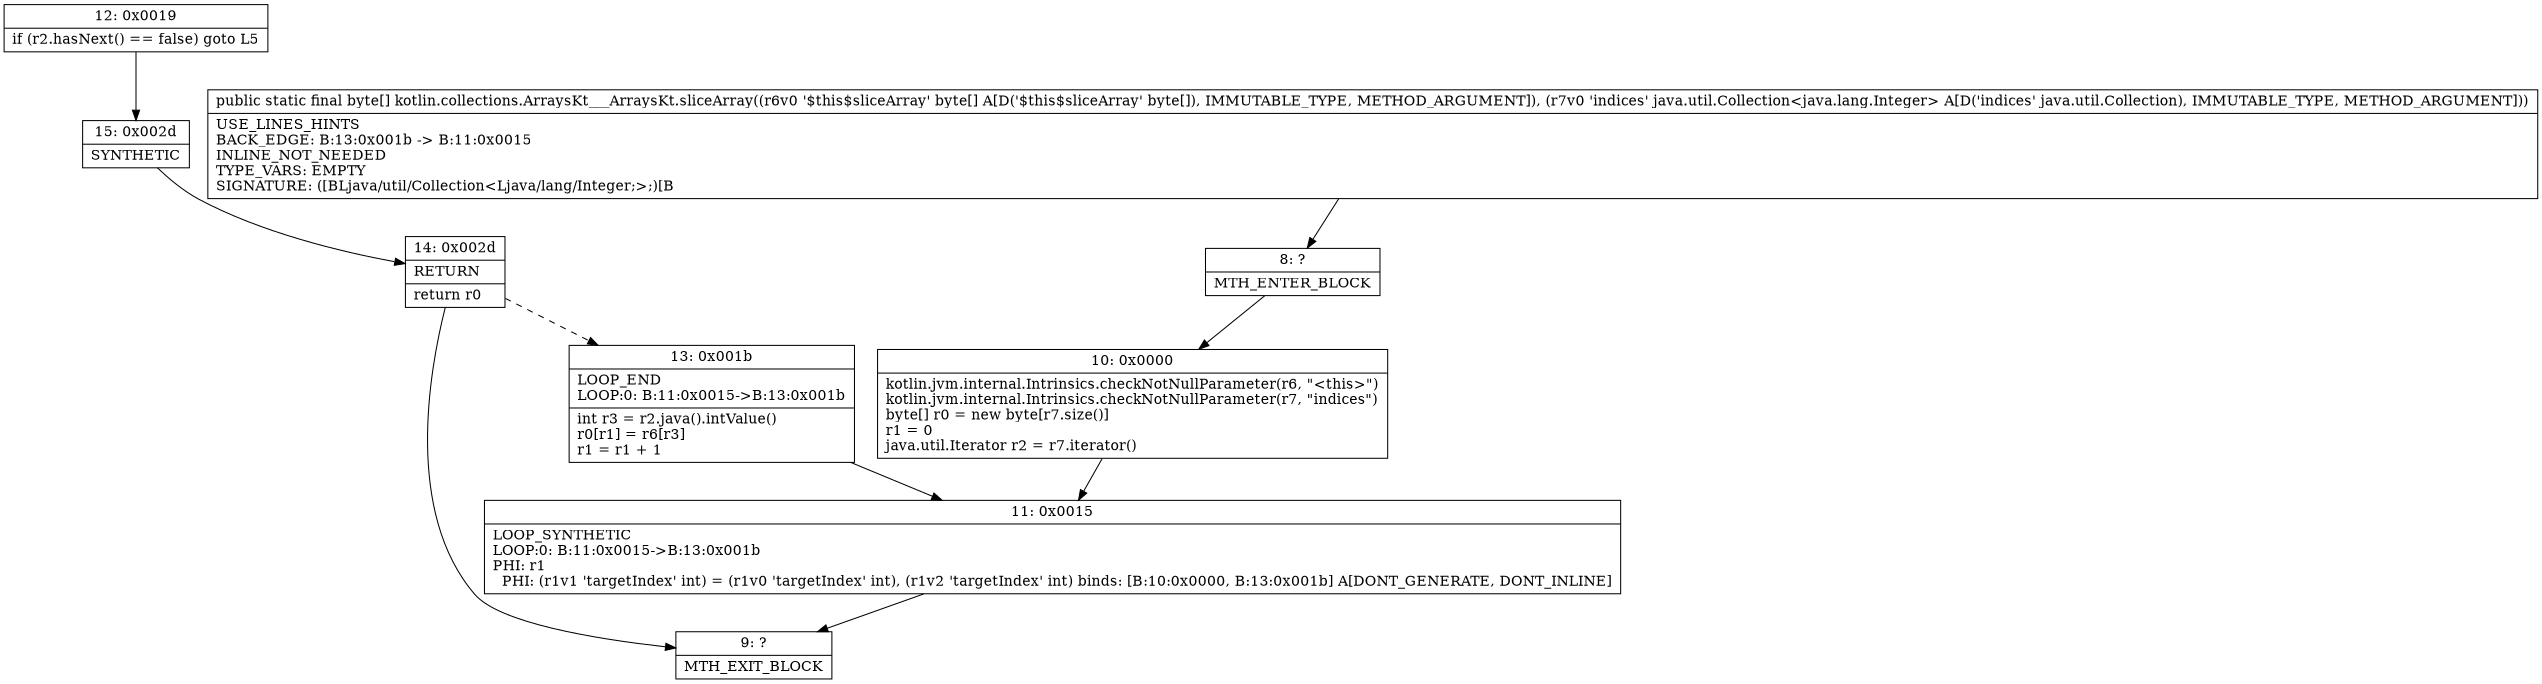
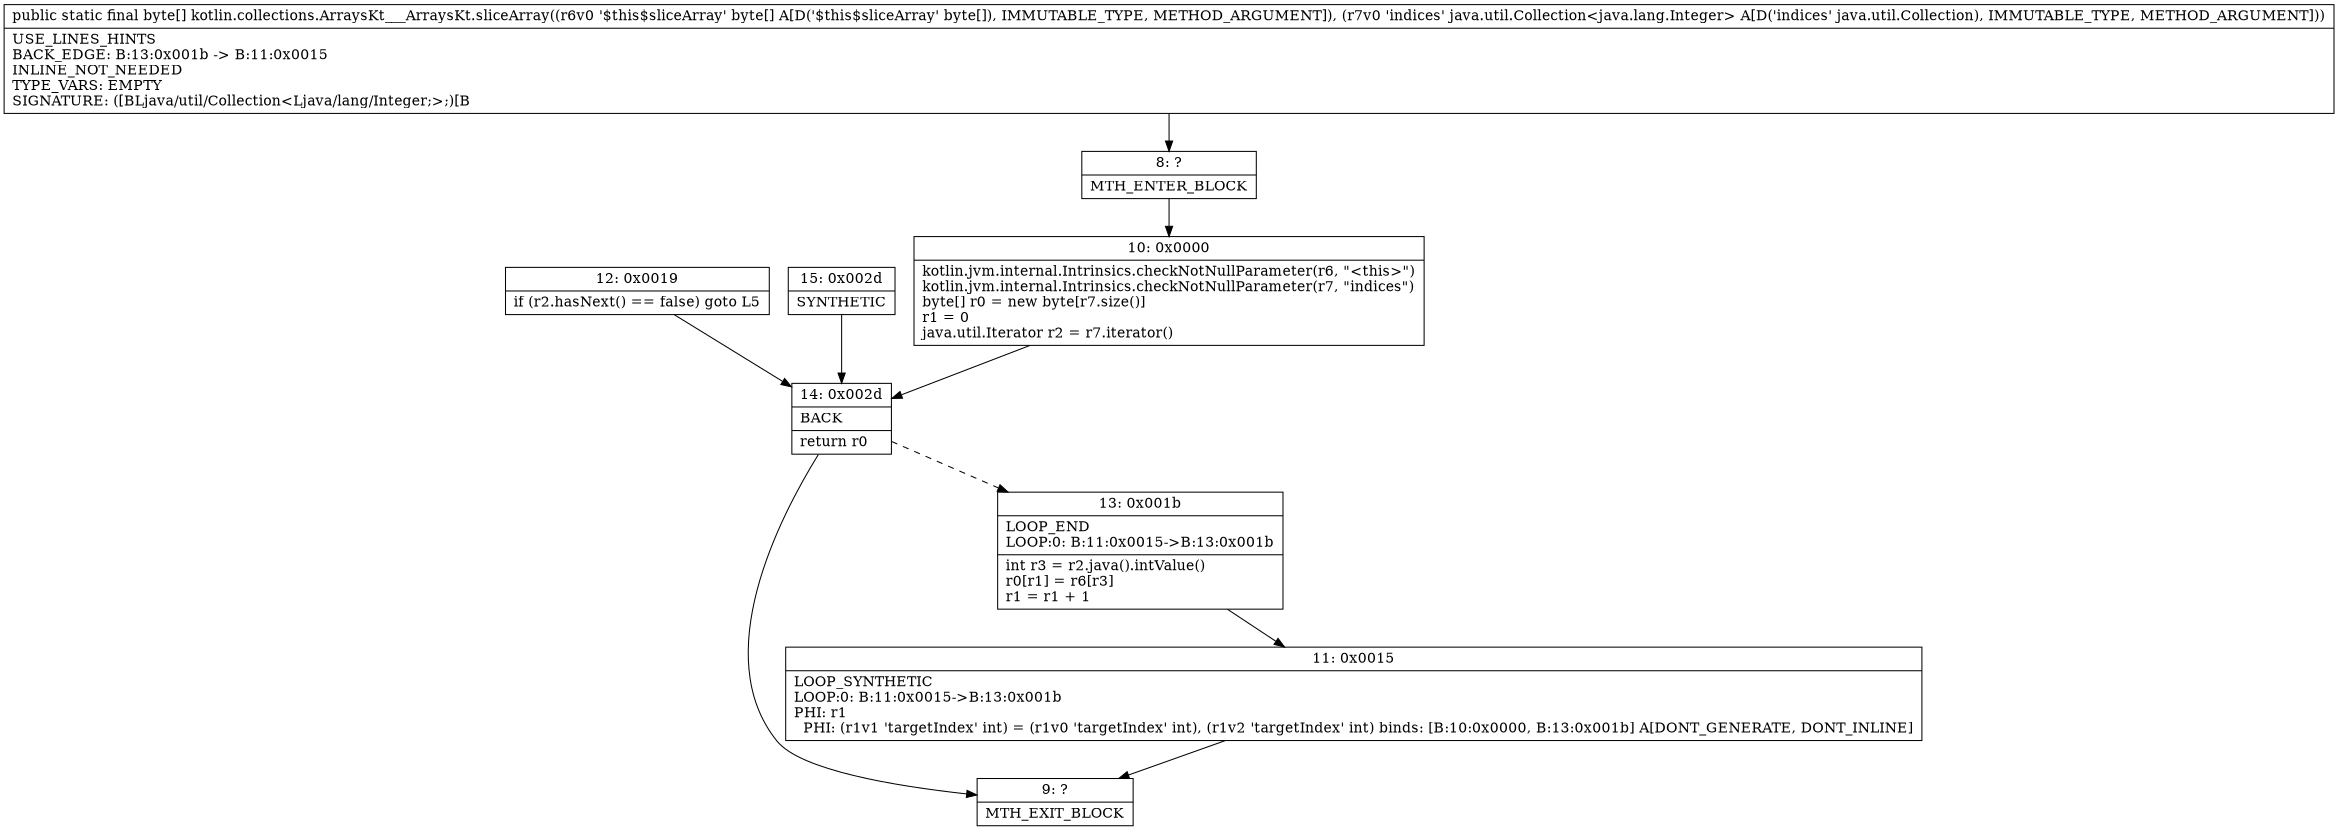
(136, 81) -> (728, 348)
(447, 271) -> (822, 418)
(1093, 475) -> (966, 370)
